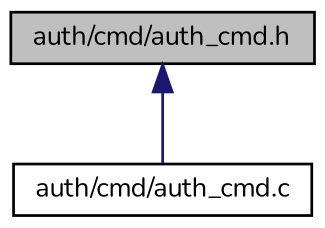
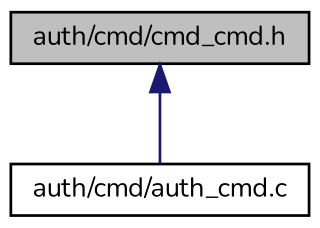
(163, 38) -> (160, 38)
